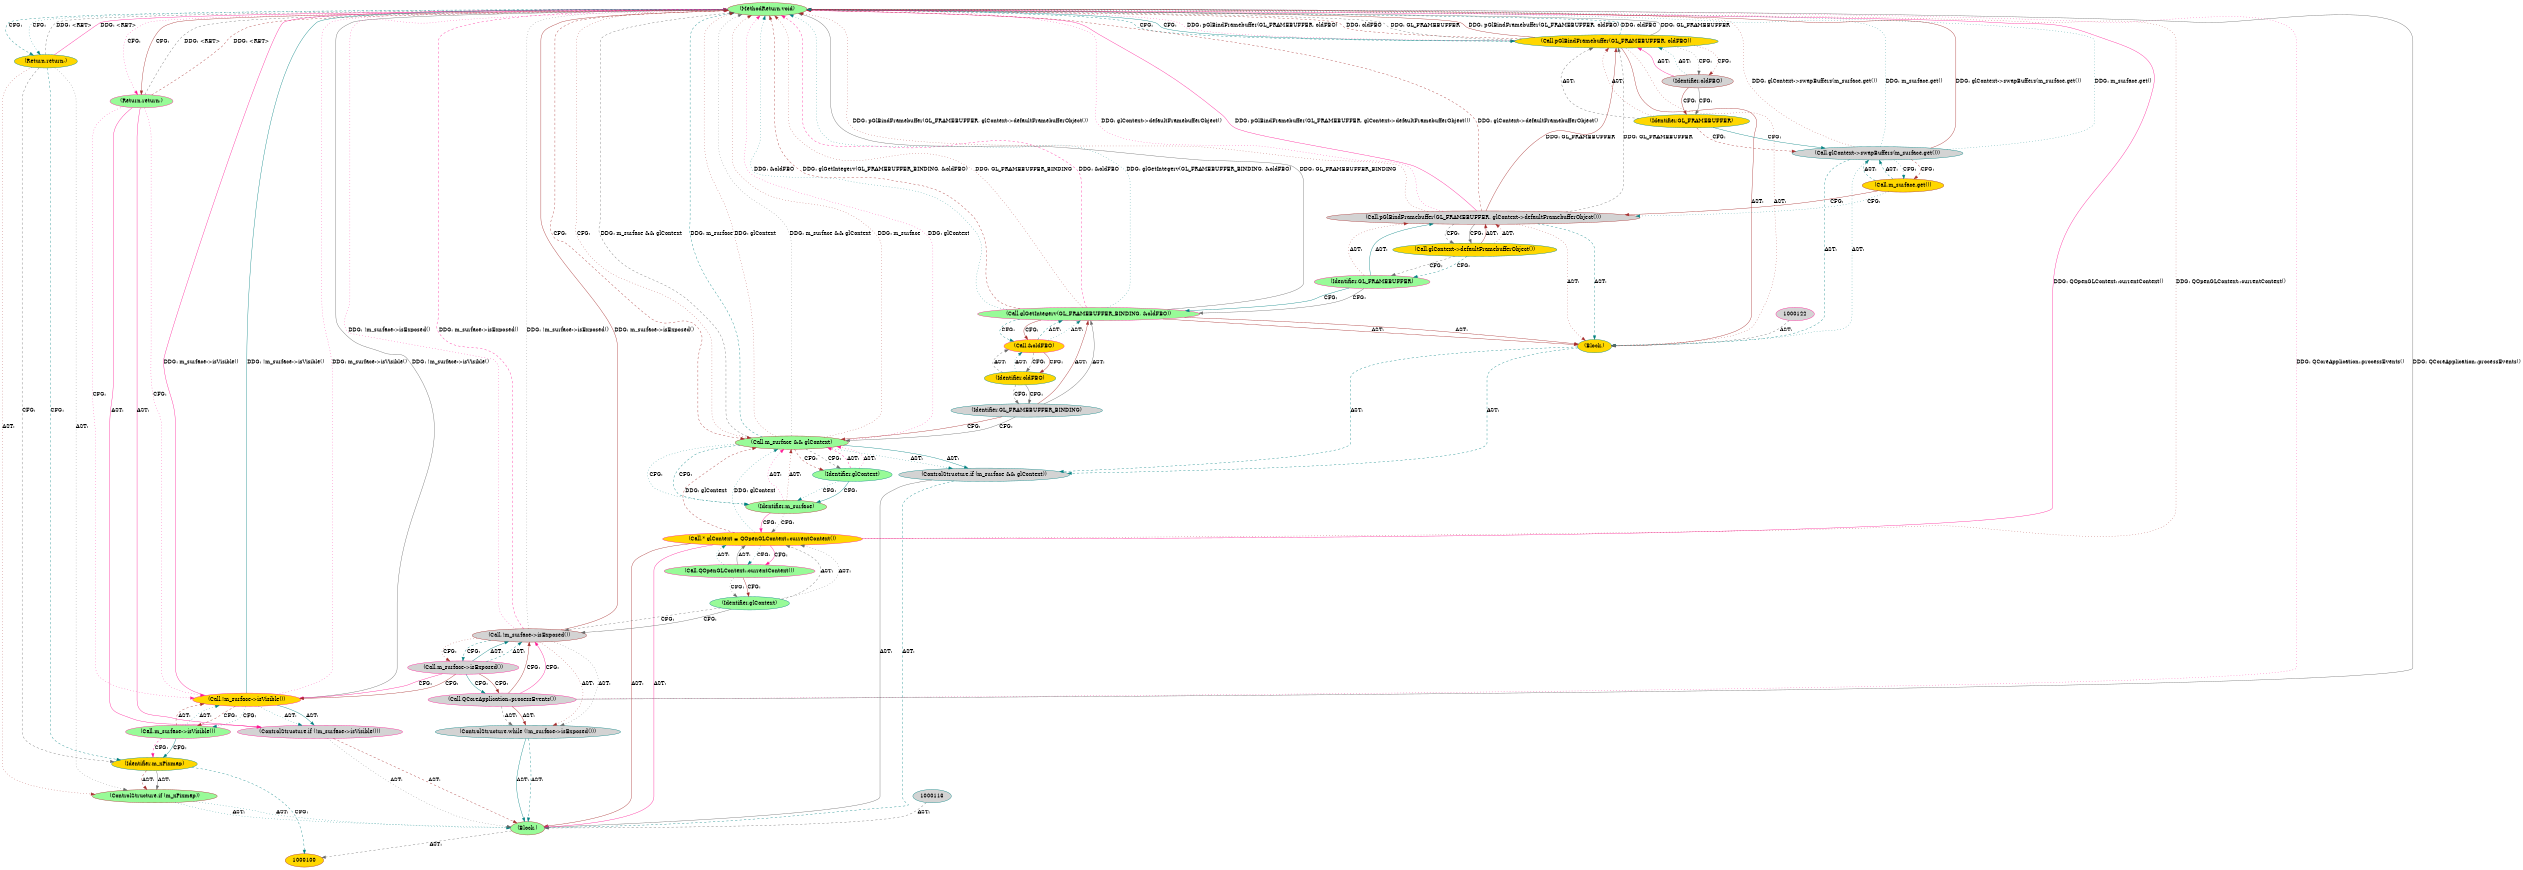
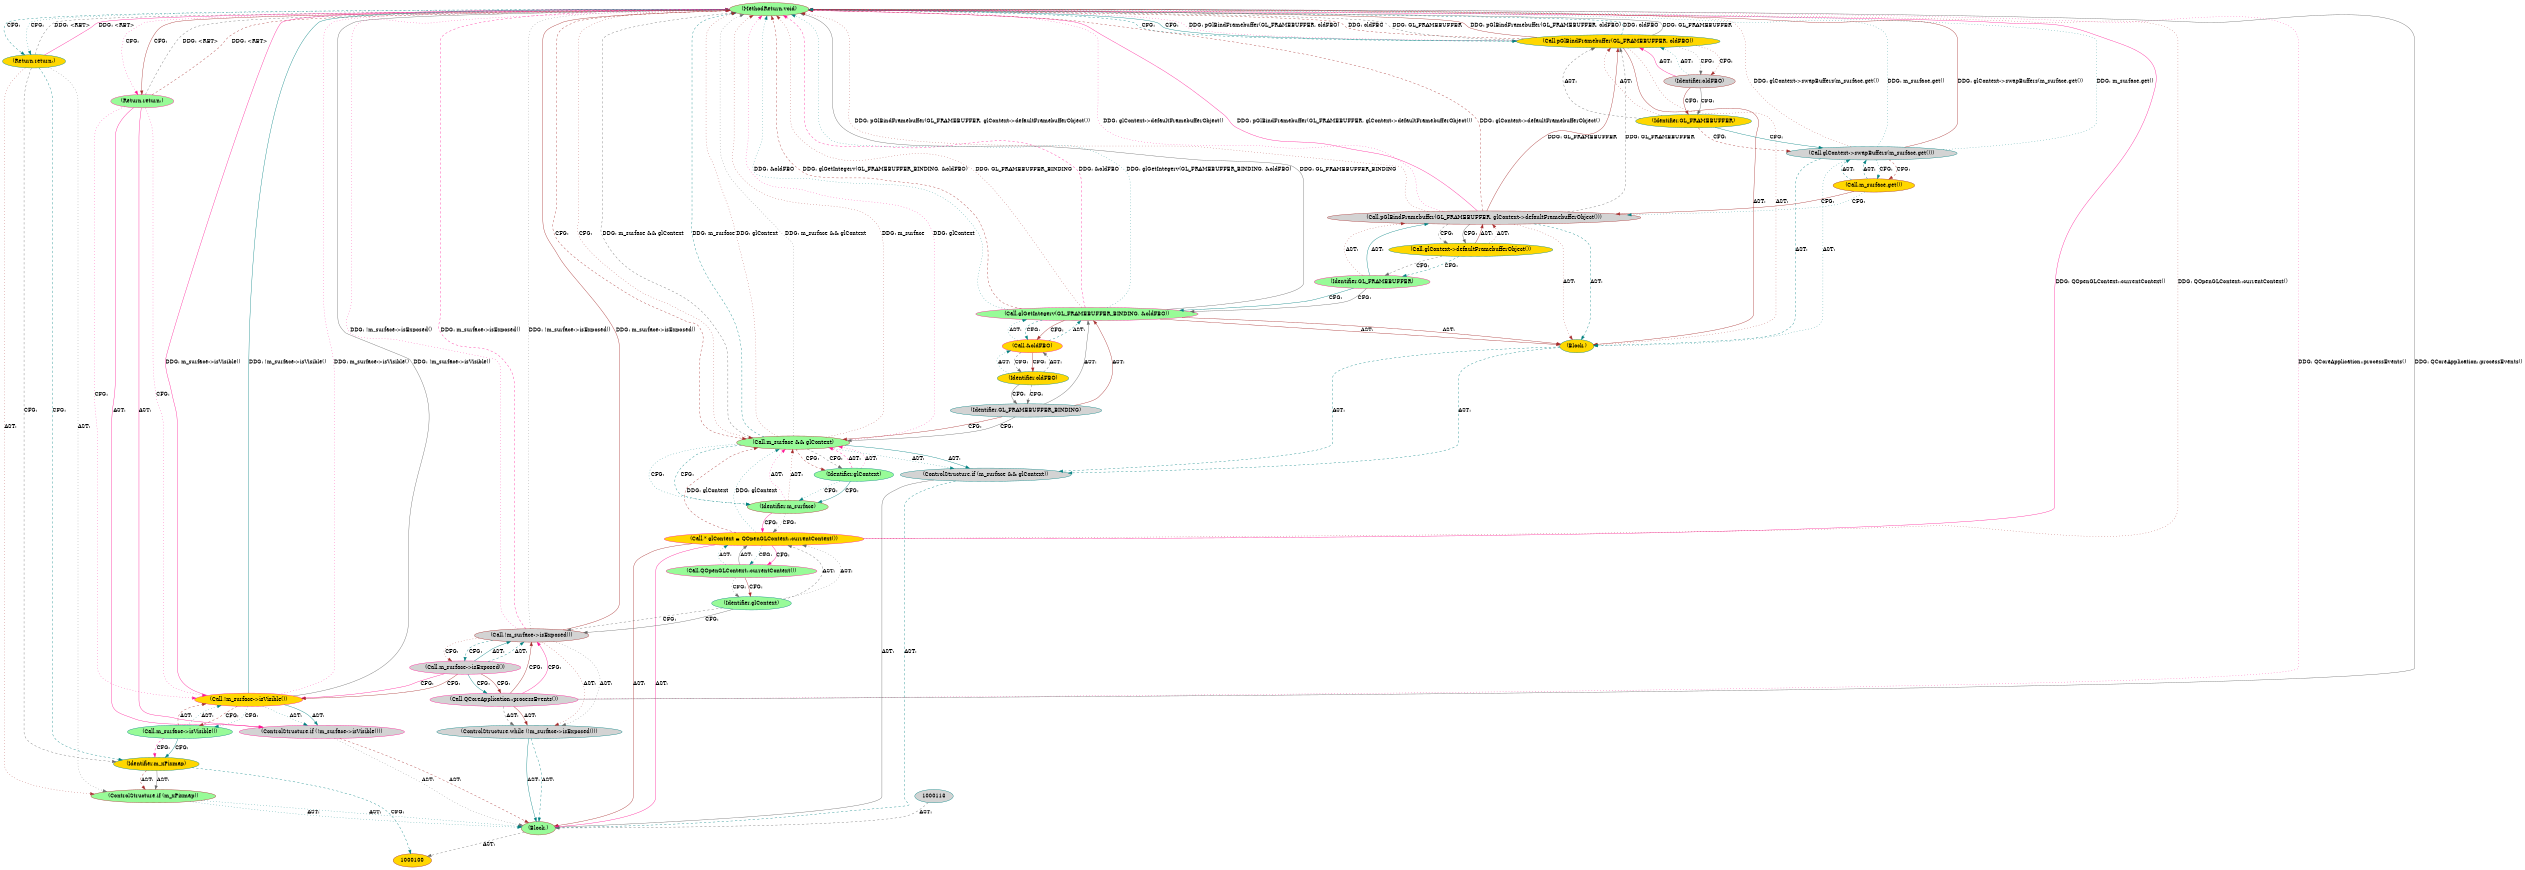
(1795, 314) -> none
(178, 732) -> (180, 732)
